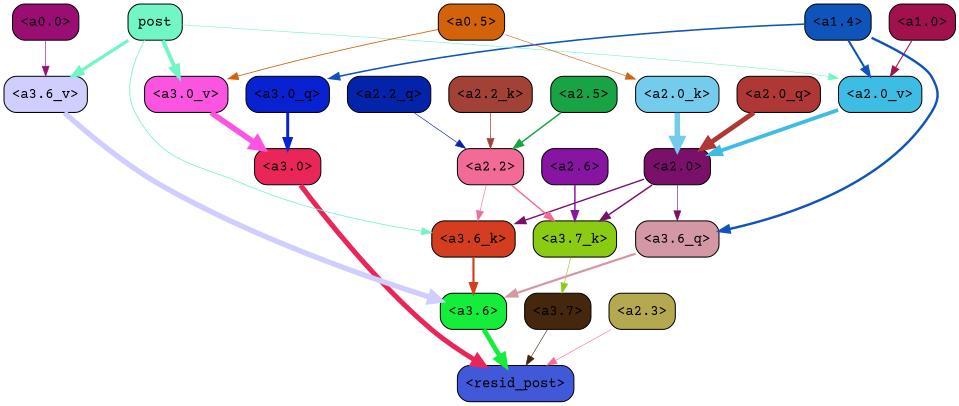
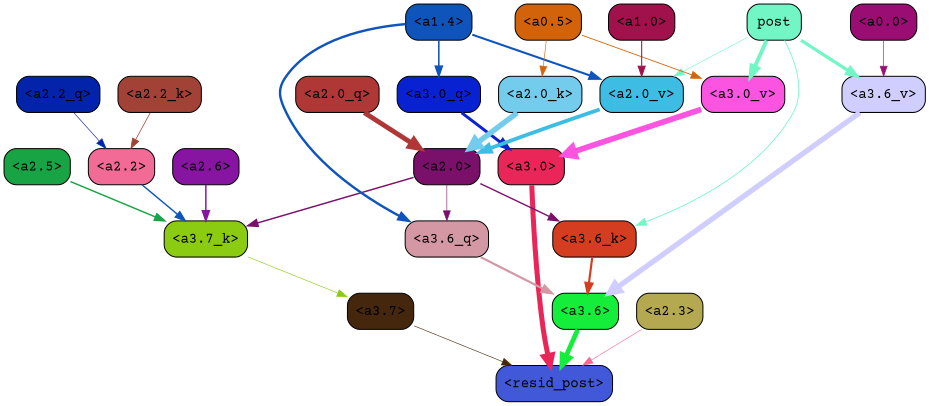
(541, 128) -> (113, 199)
(483, 198) -> none
(529, 200) -> (160, 200)
